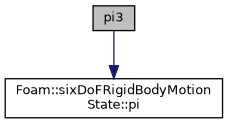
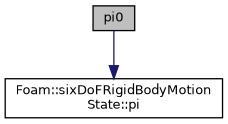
(114, 18) -> (114, 18)
